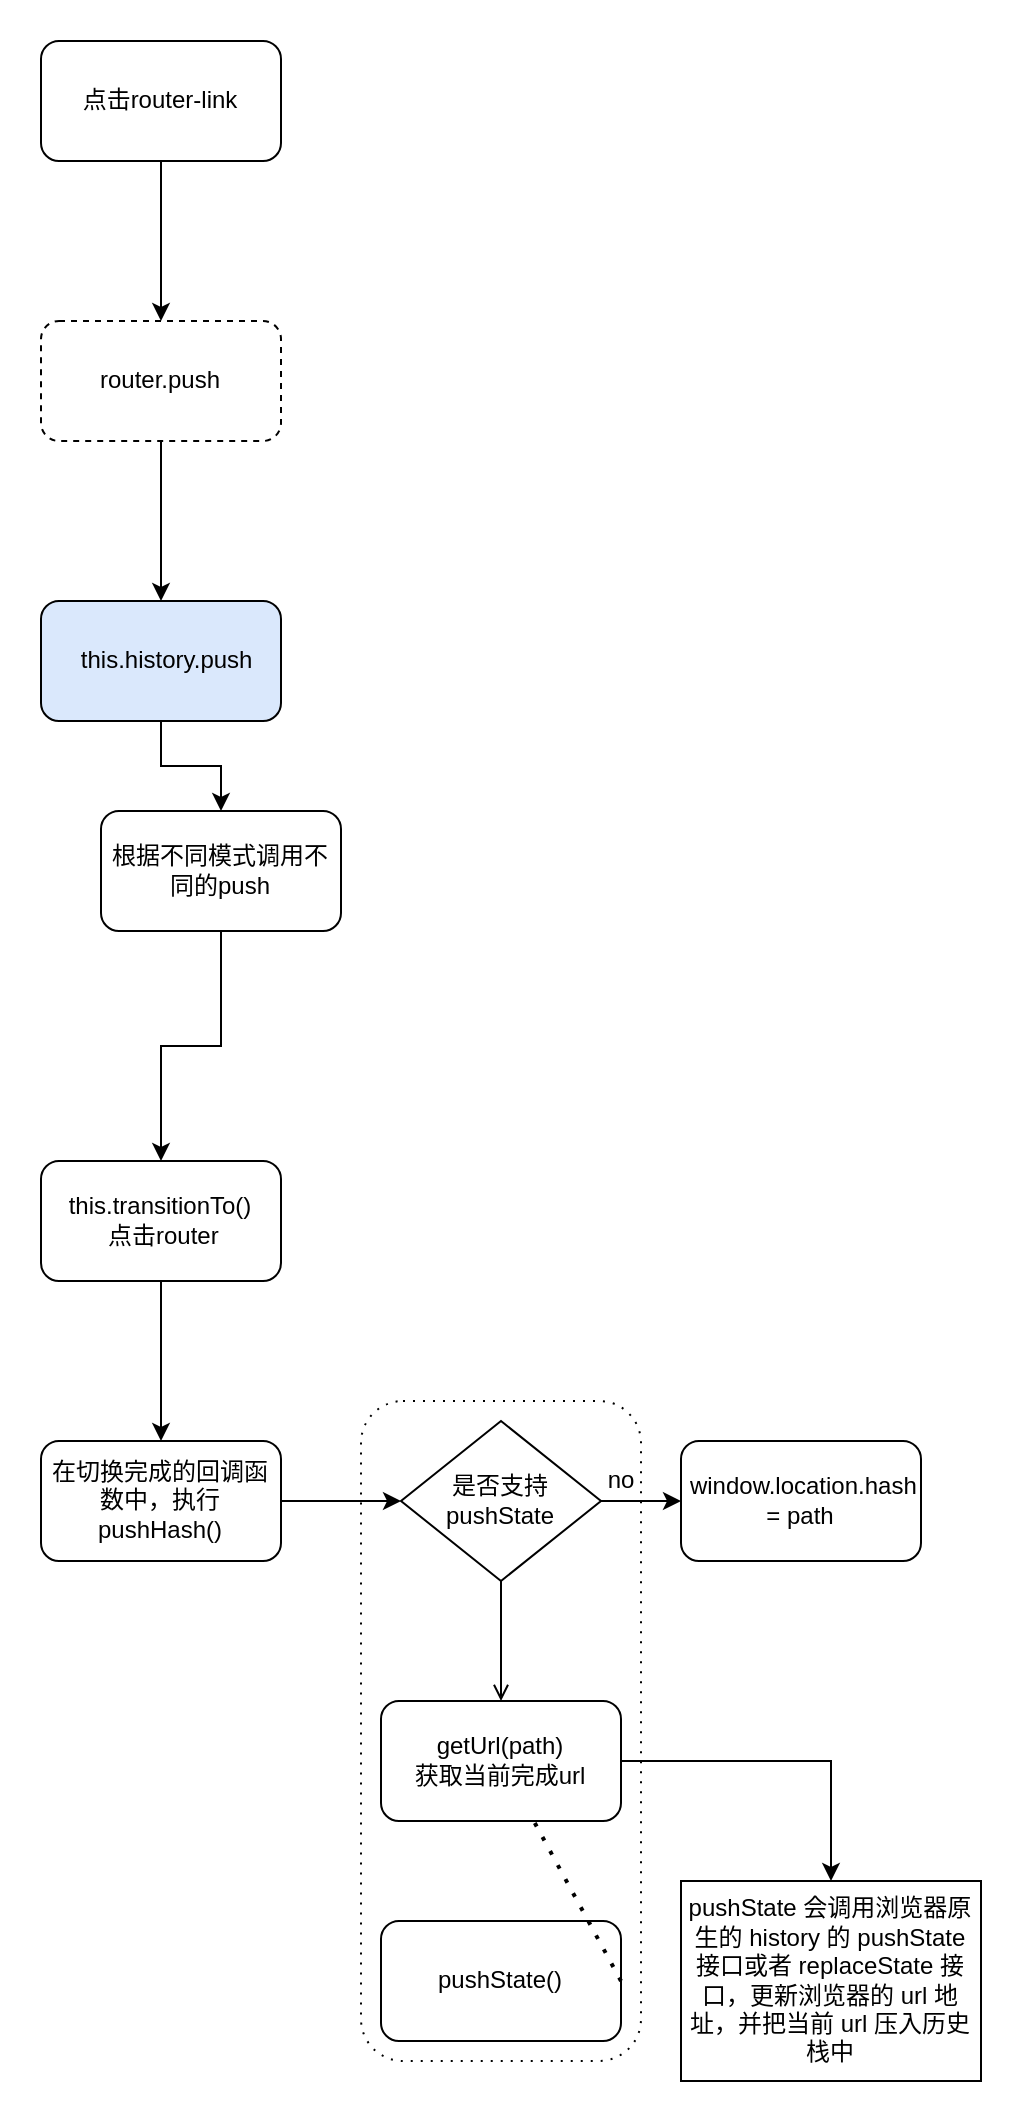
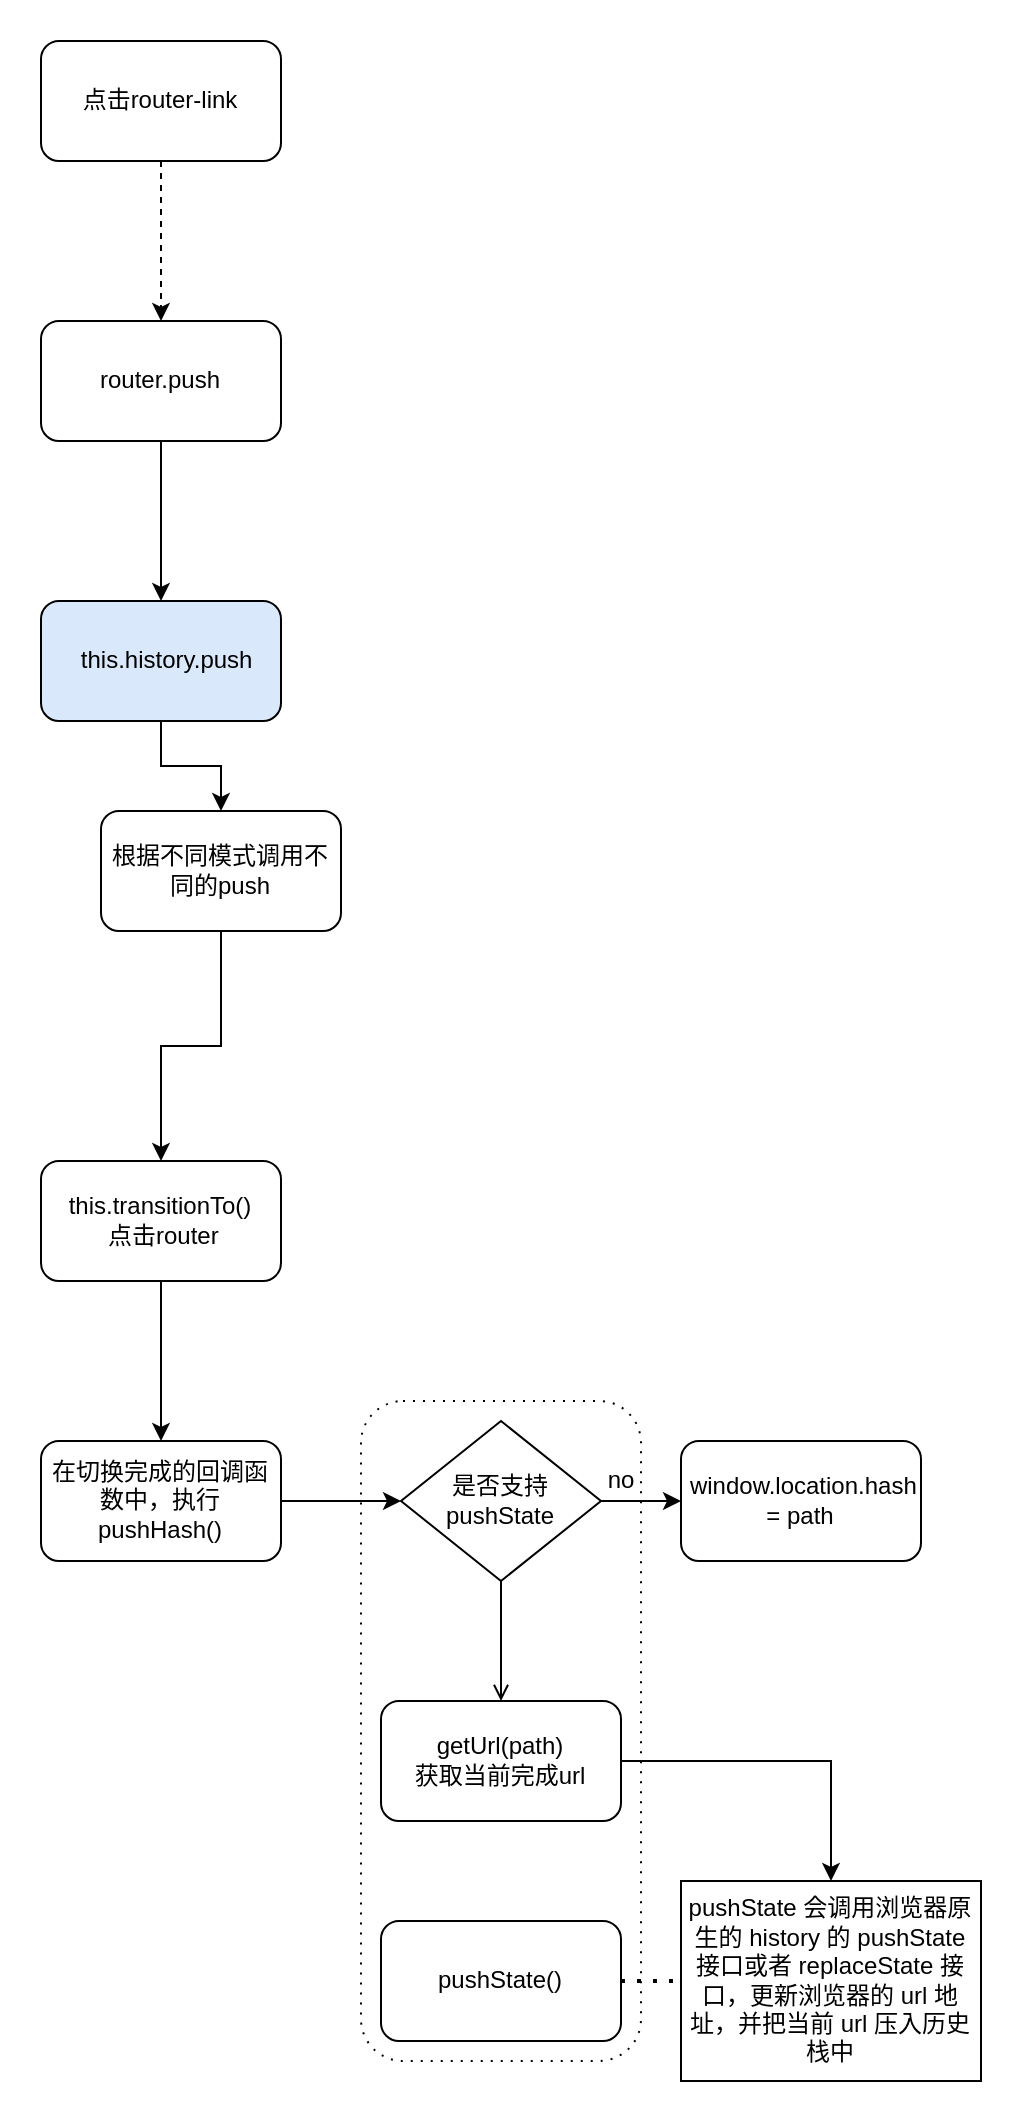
(161, 234) -> (161, 234)
(161, 381) -> (161, 381)
(574, 1895) -> (638, 1981)
